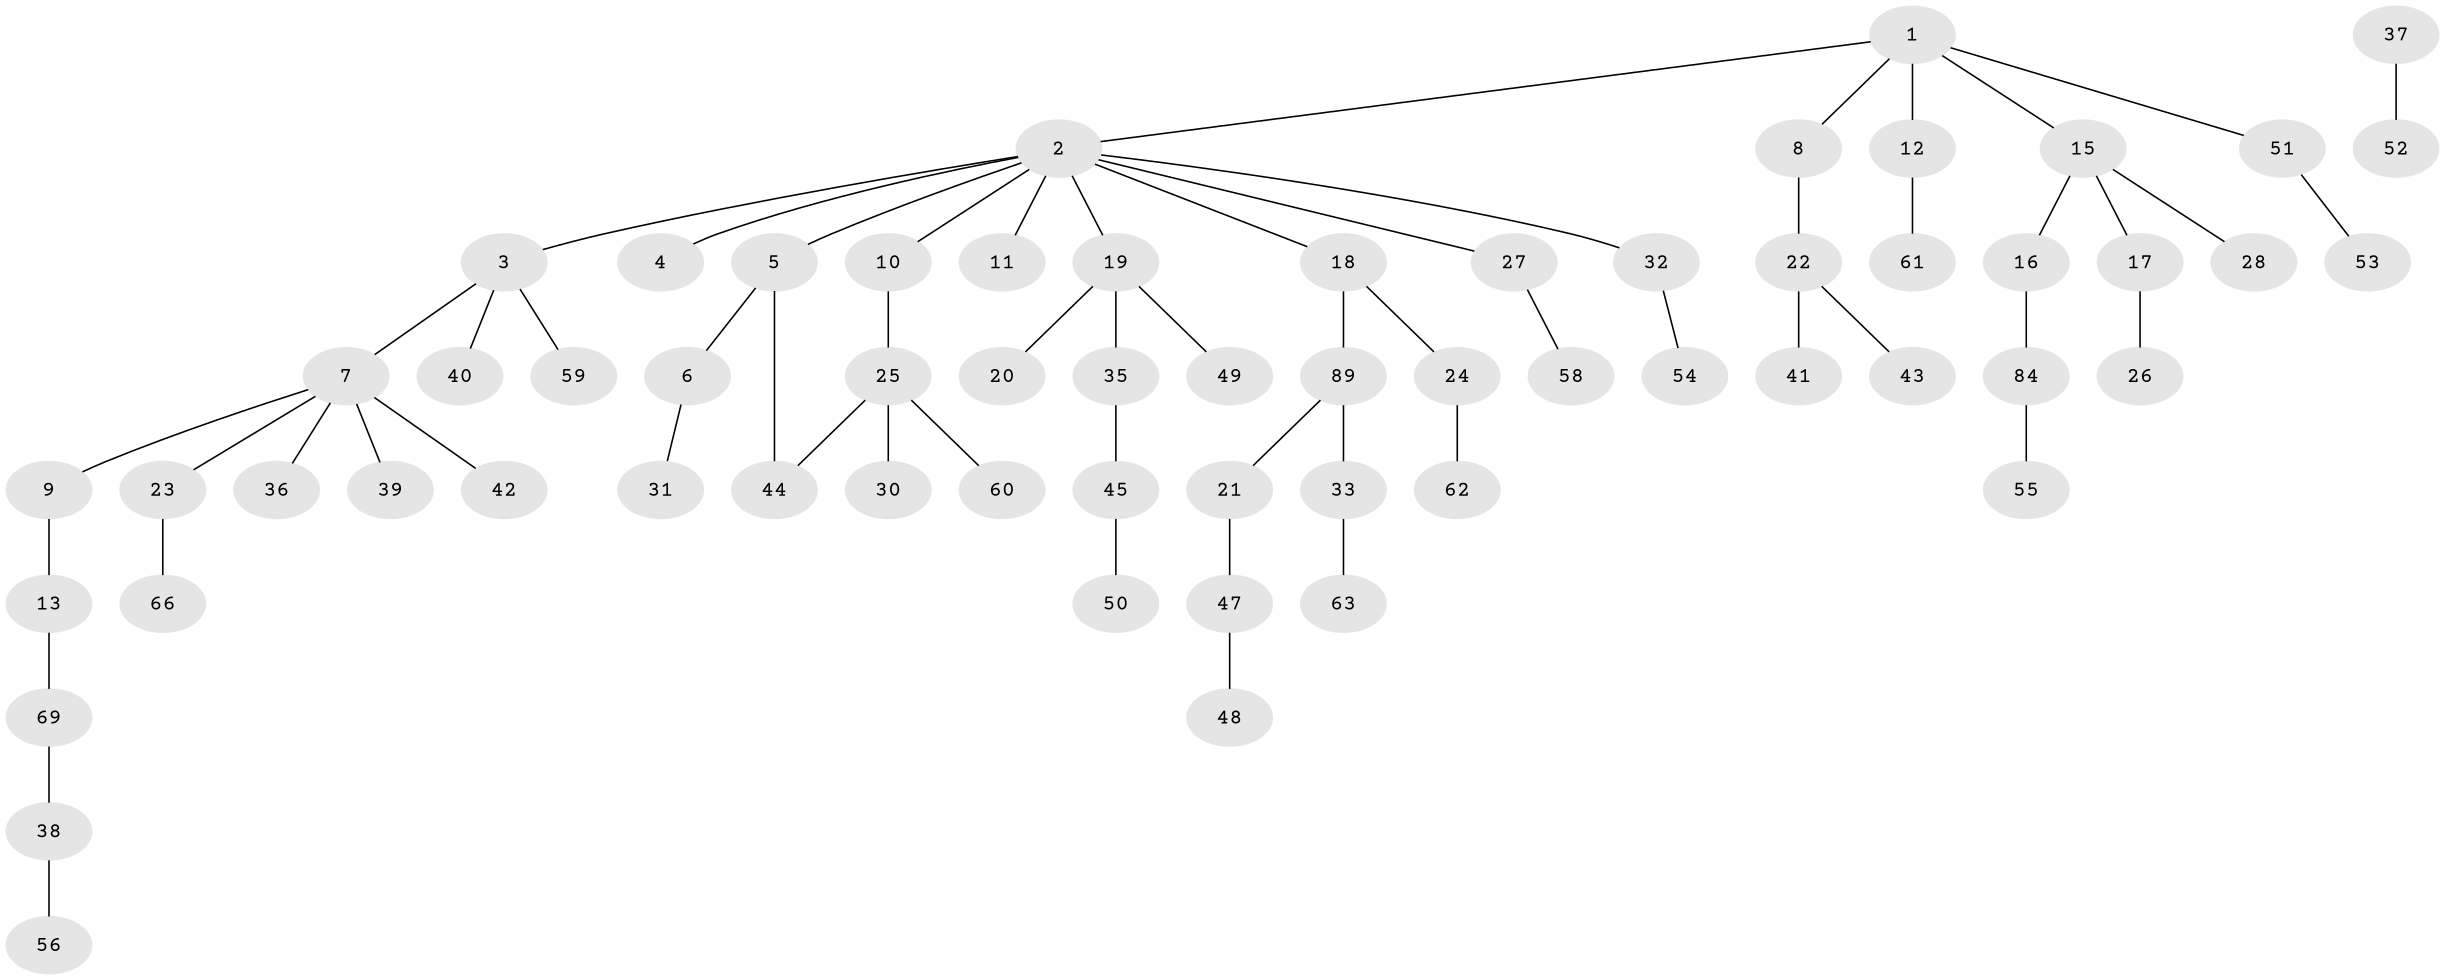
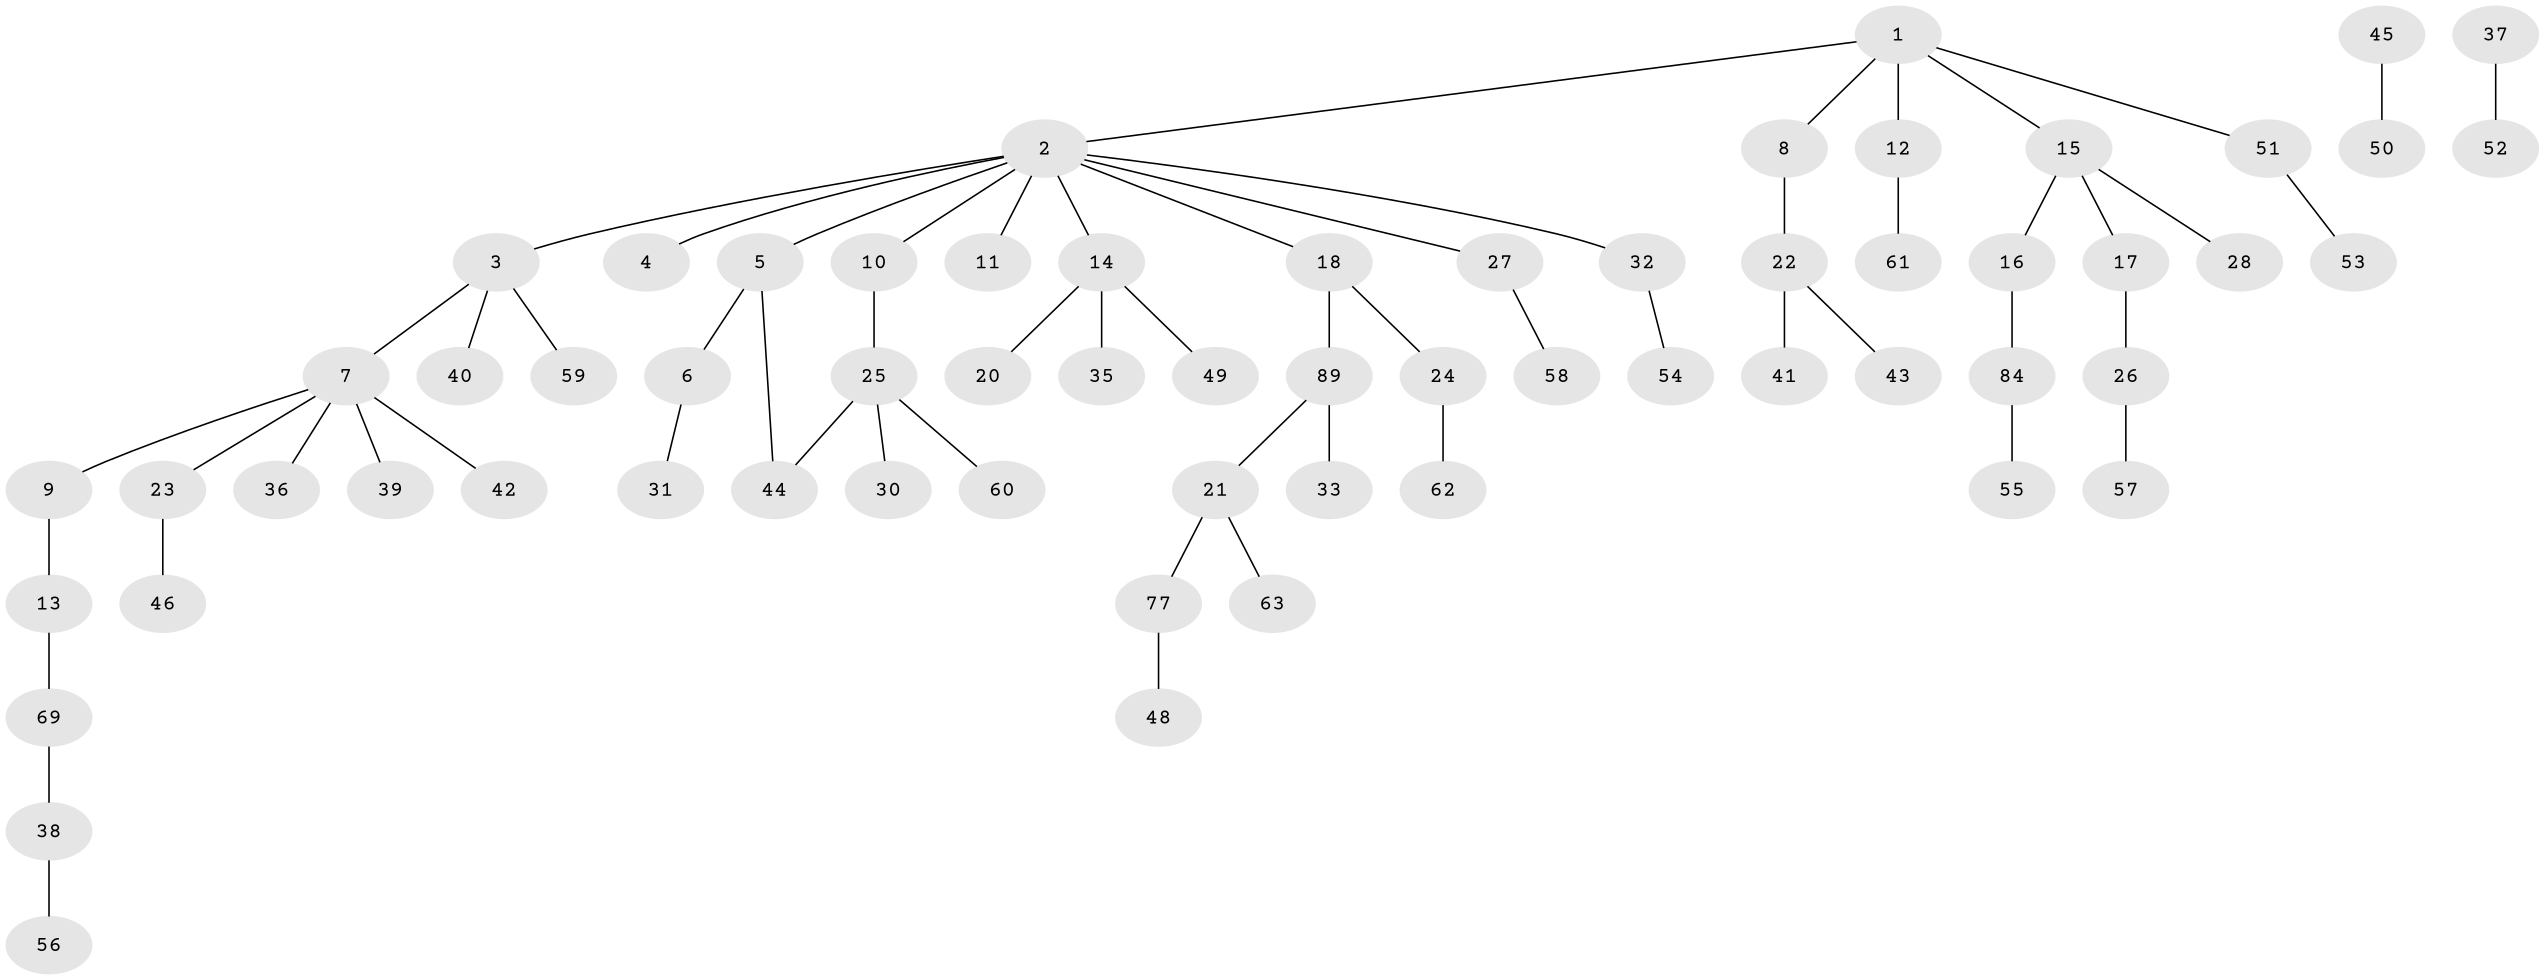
(1116, 262) -> (1102, 262)
(1116, 433) -> none
none -> (2126, 490)
(1343, 547) -> (1244, 547)
(163, 604) -> (163, 604)
(1230, 604) -> (1159, 604)
